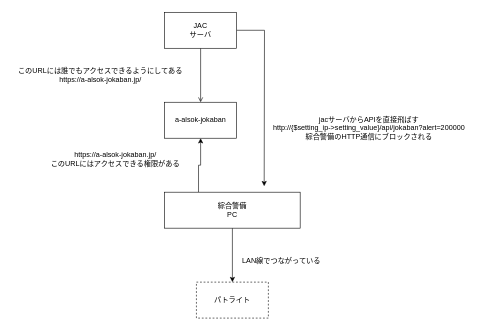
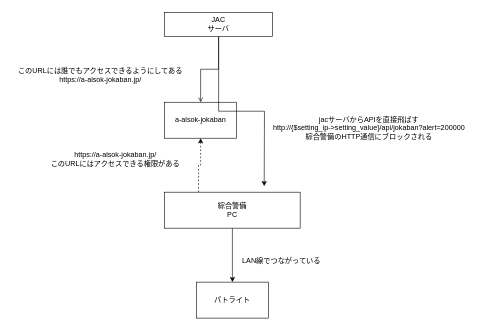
(201, 30) -> (219, 24)
(199, 166) -> (199, 166)
(233, 300) -> (233, 300)
